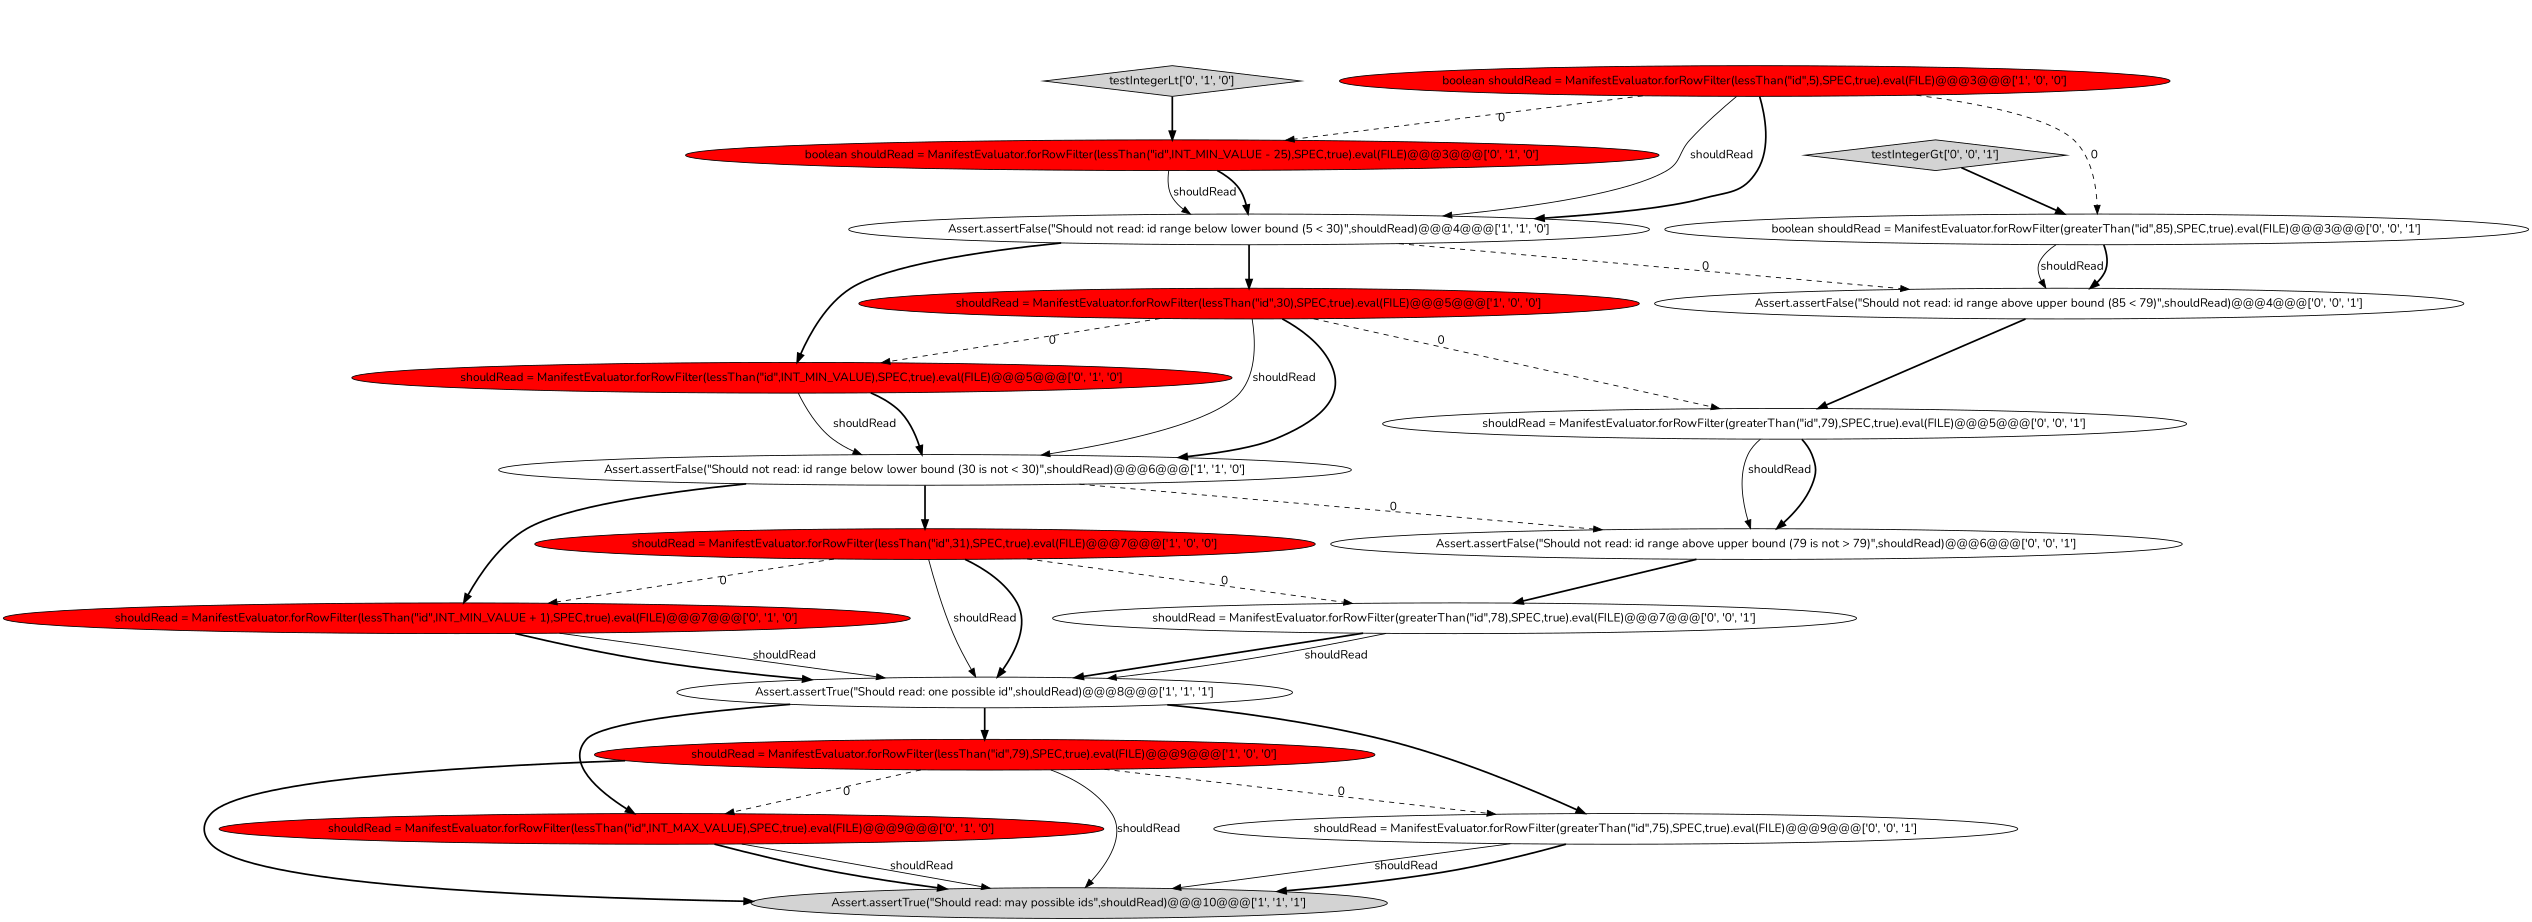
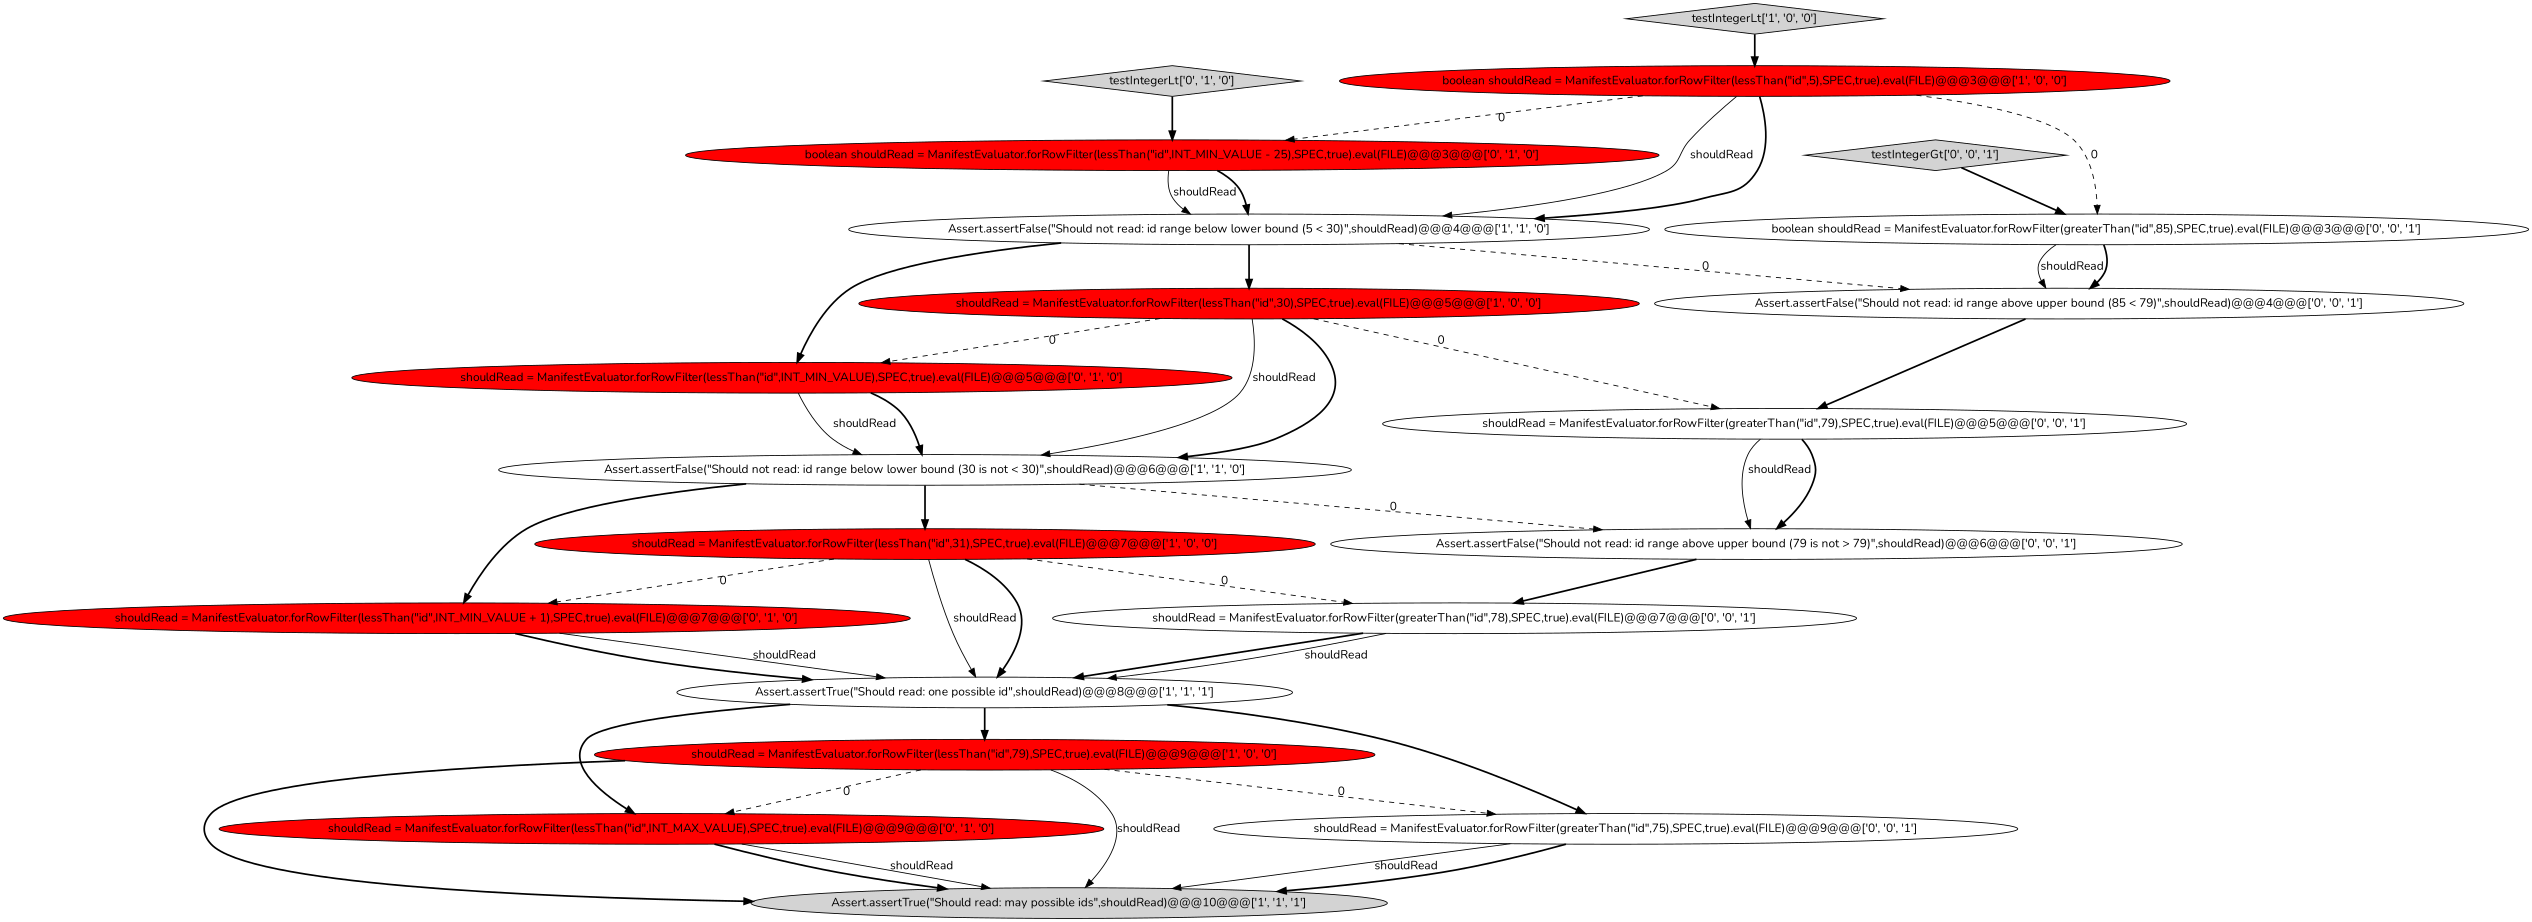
none -> (1755, 19)
